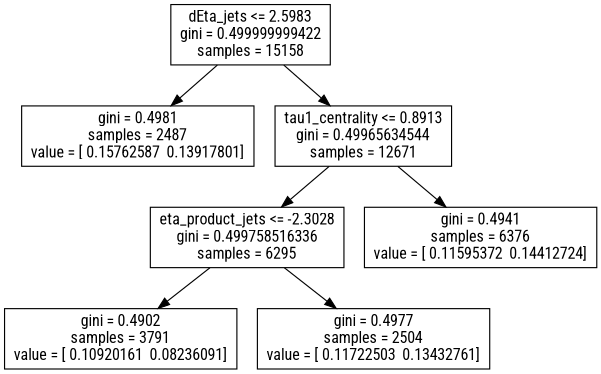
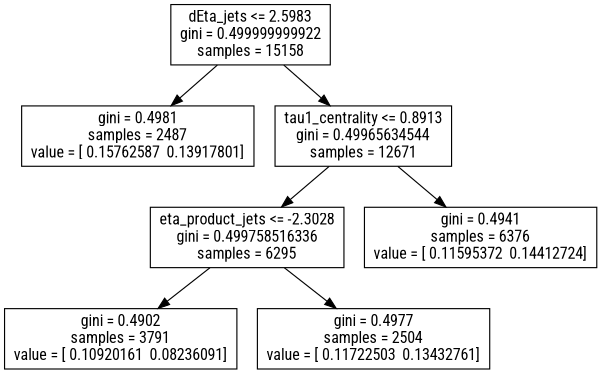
(251, 35) -> (251, 35)
